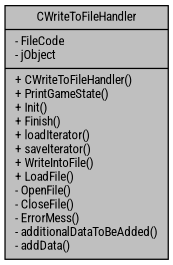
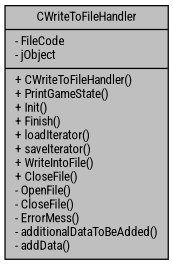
(45, 177) -> (46, 177)
